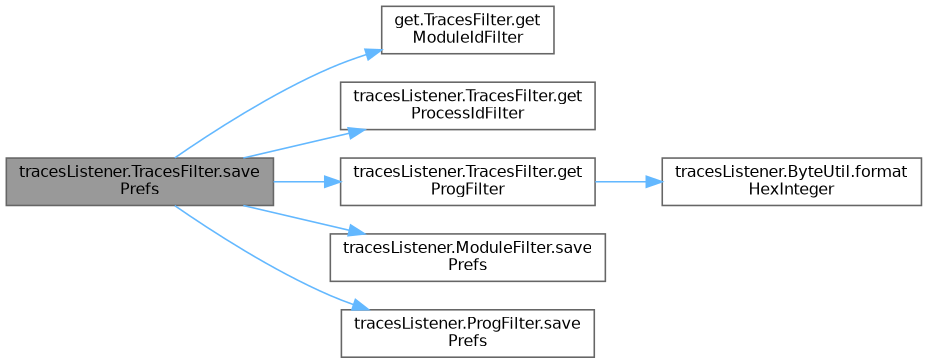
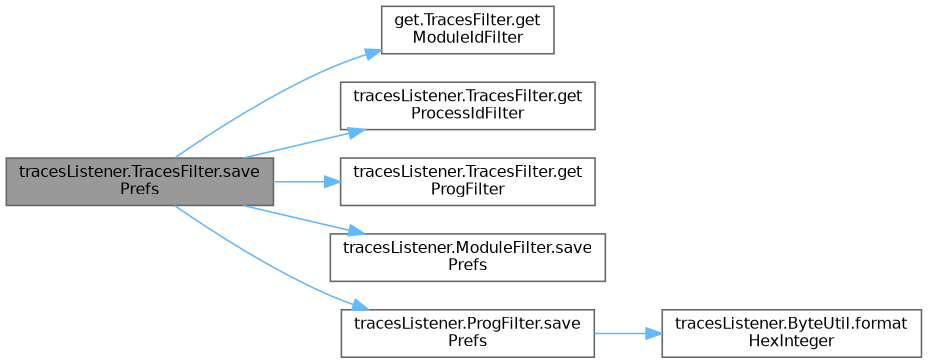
(621, 182) -> (620, 333)
